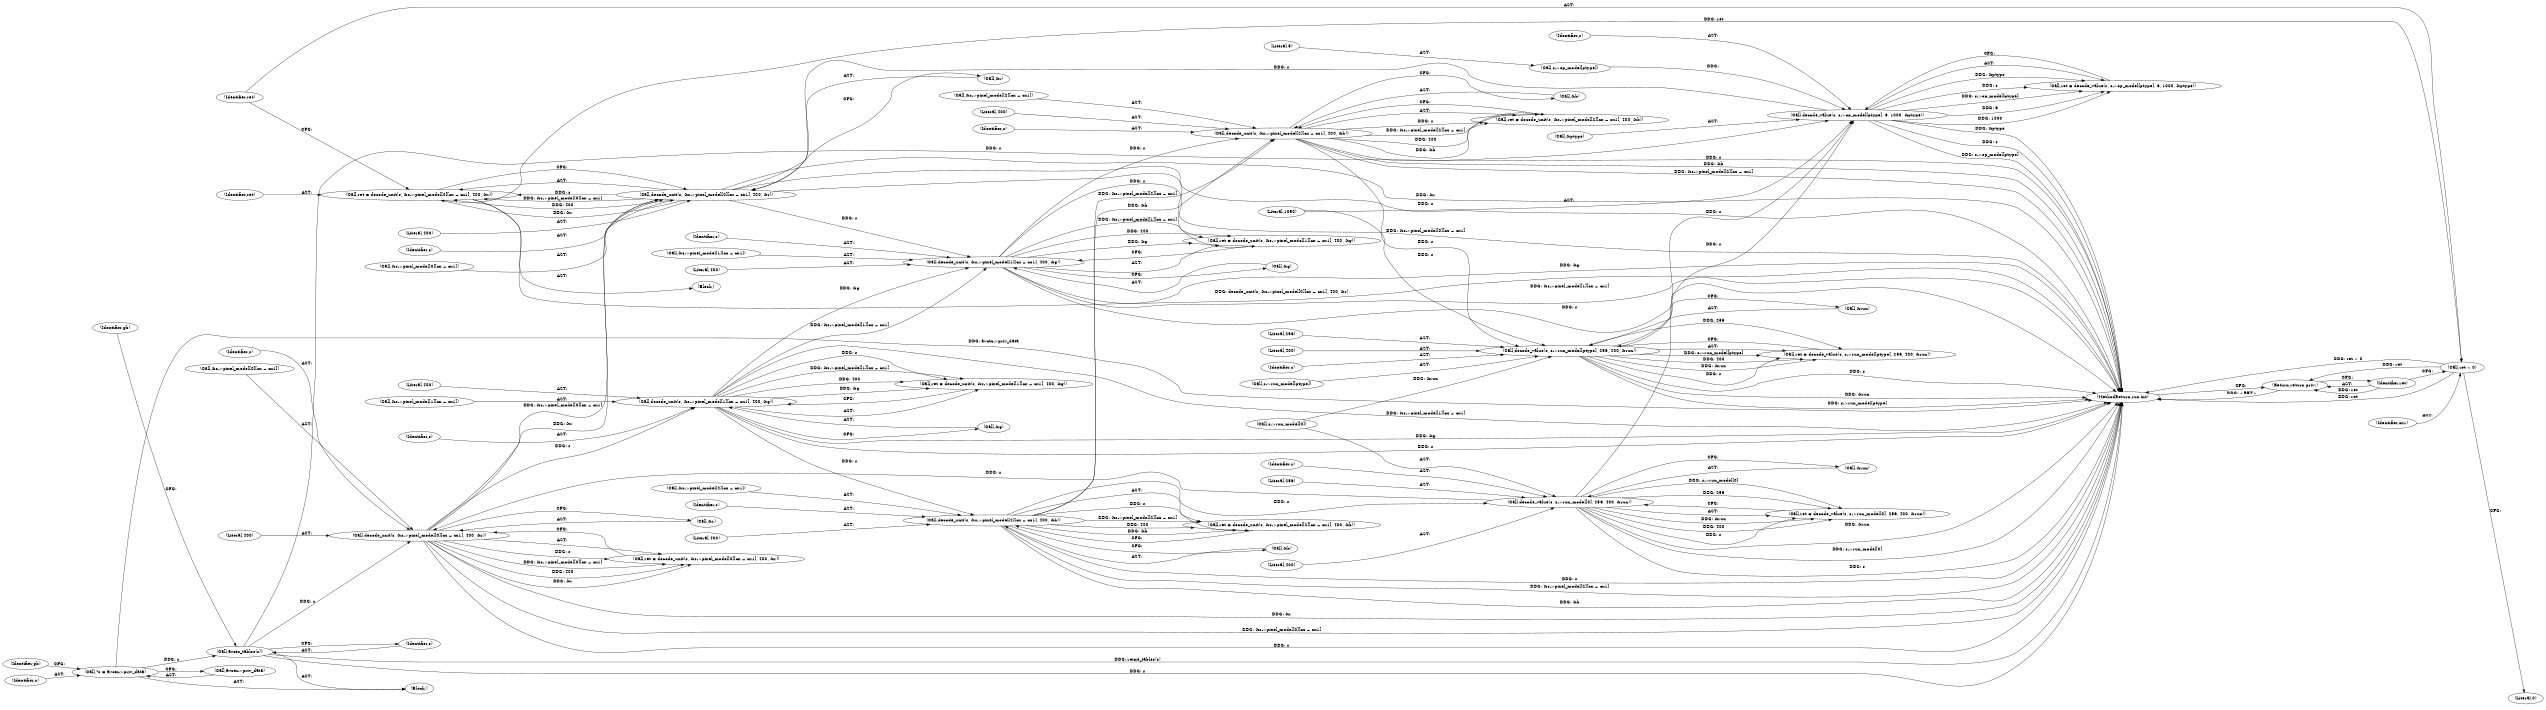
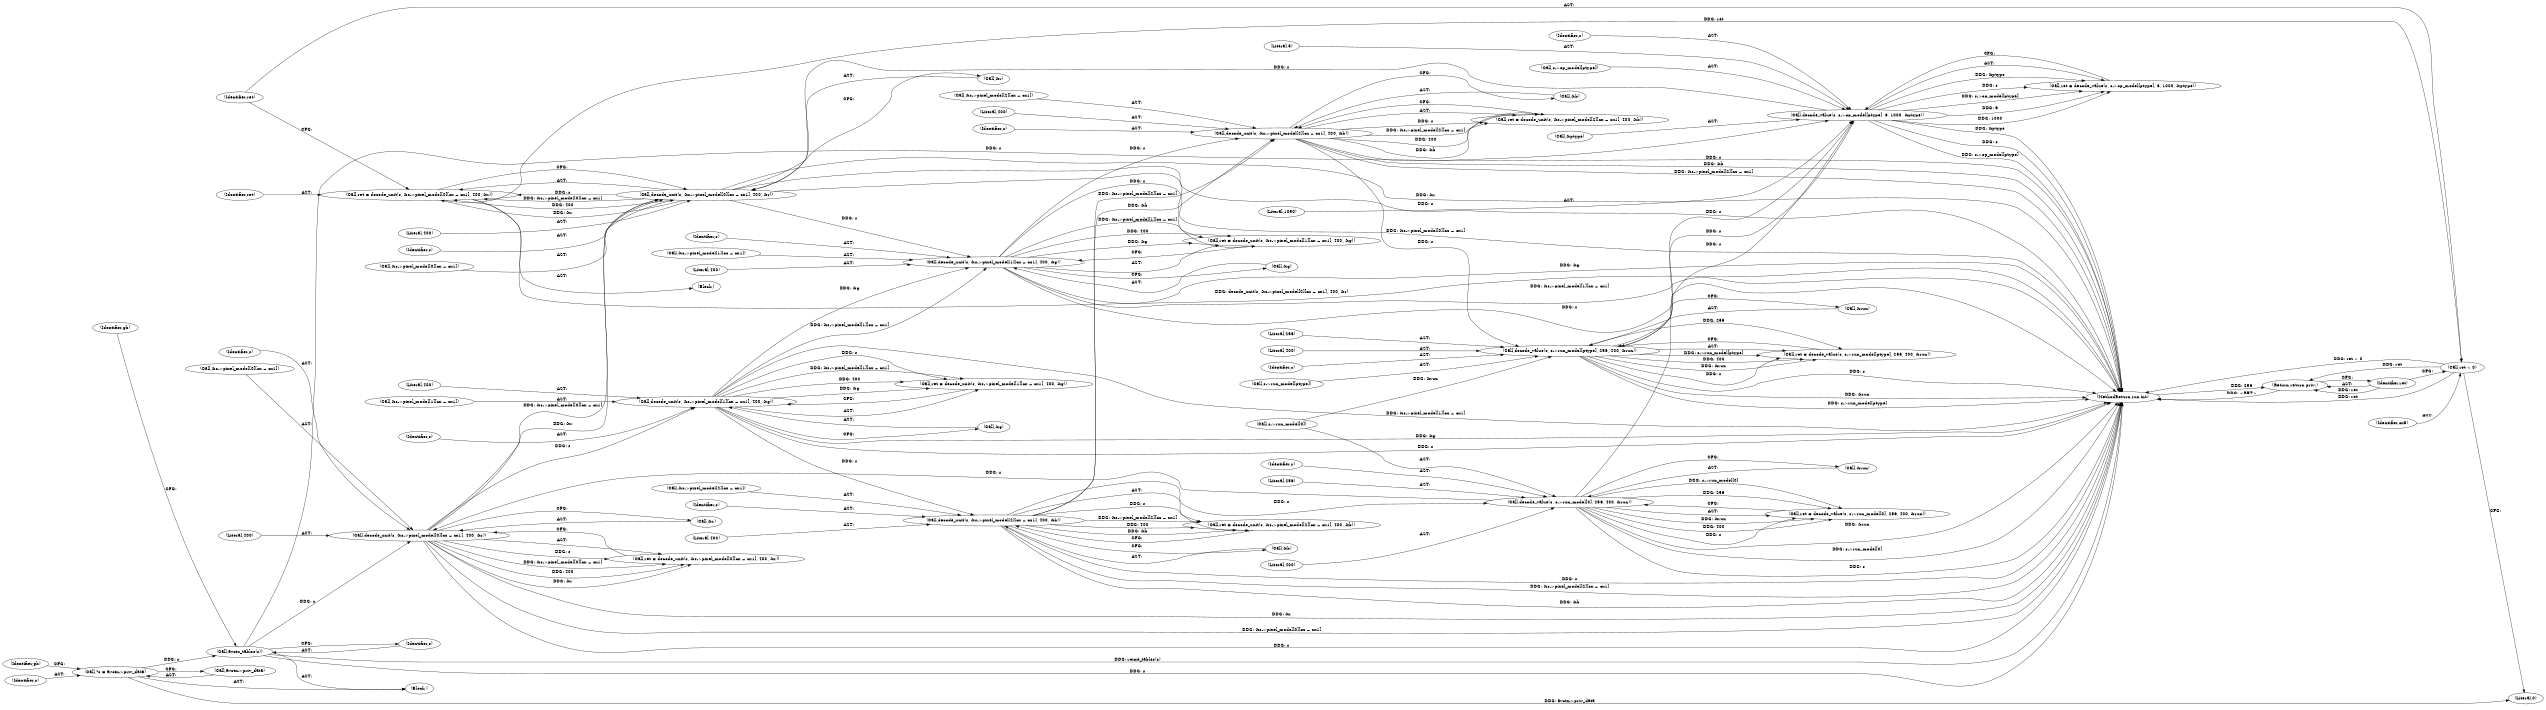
(1415, 56) -> (1578, 52)
(1714, 66) -> (1714, 66)
(1410, 286) -> (1724, 236)
(974, 346) -> (1315, 703)
(2242, 386) -> (2242, 386)
(2392, 423) -> (2392, 423)
